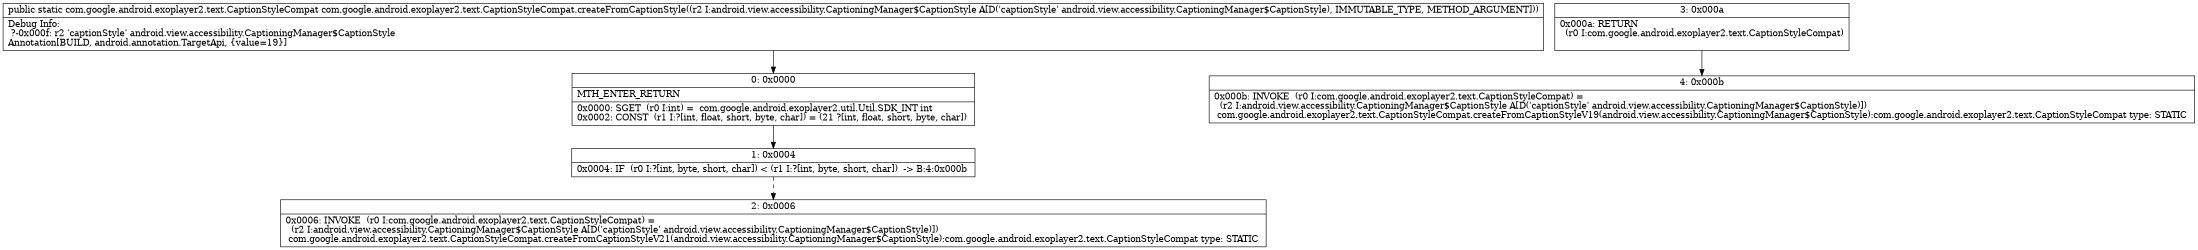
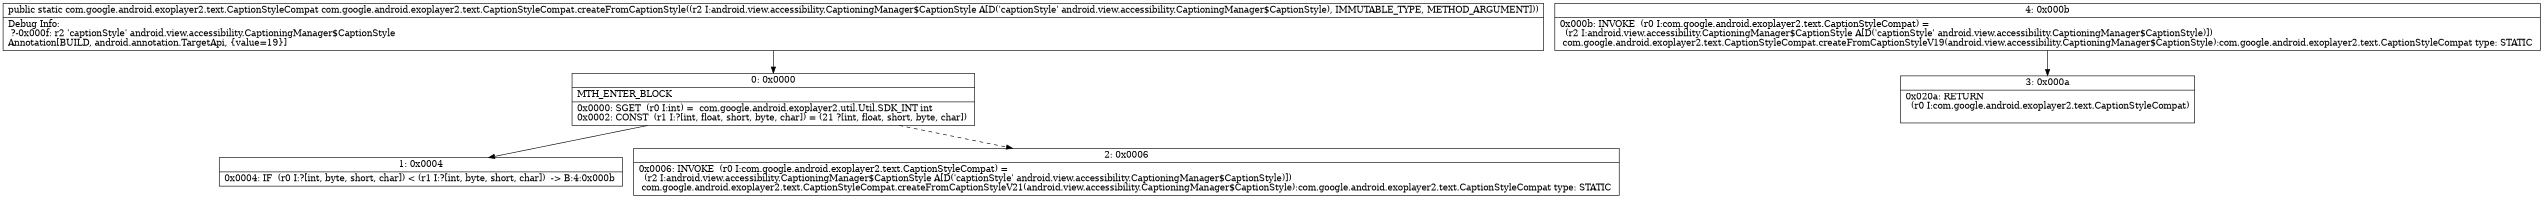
(1602, 24) -> (1948, 97)
(1702, 60) -> (2048, 60)
(628, 94) -> (625, 94)
(773, 185) -> (953, 136)
